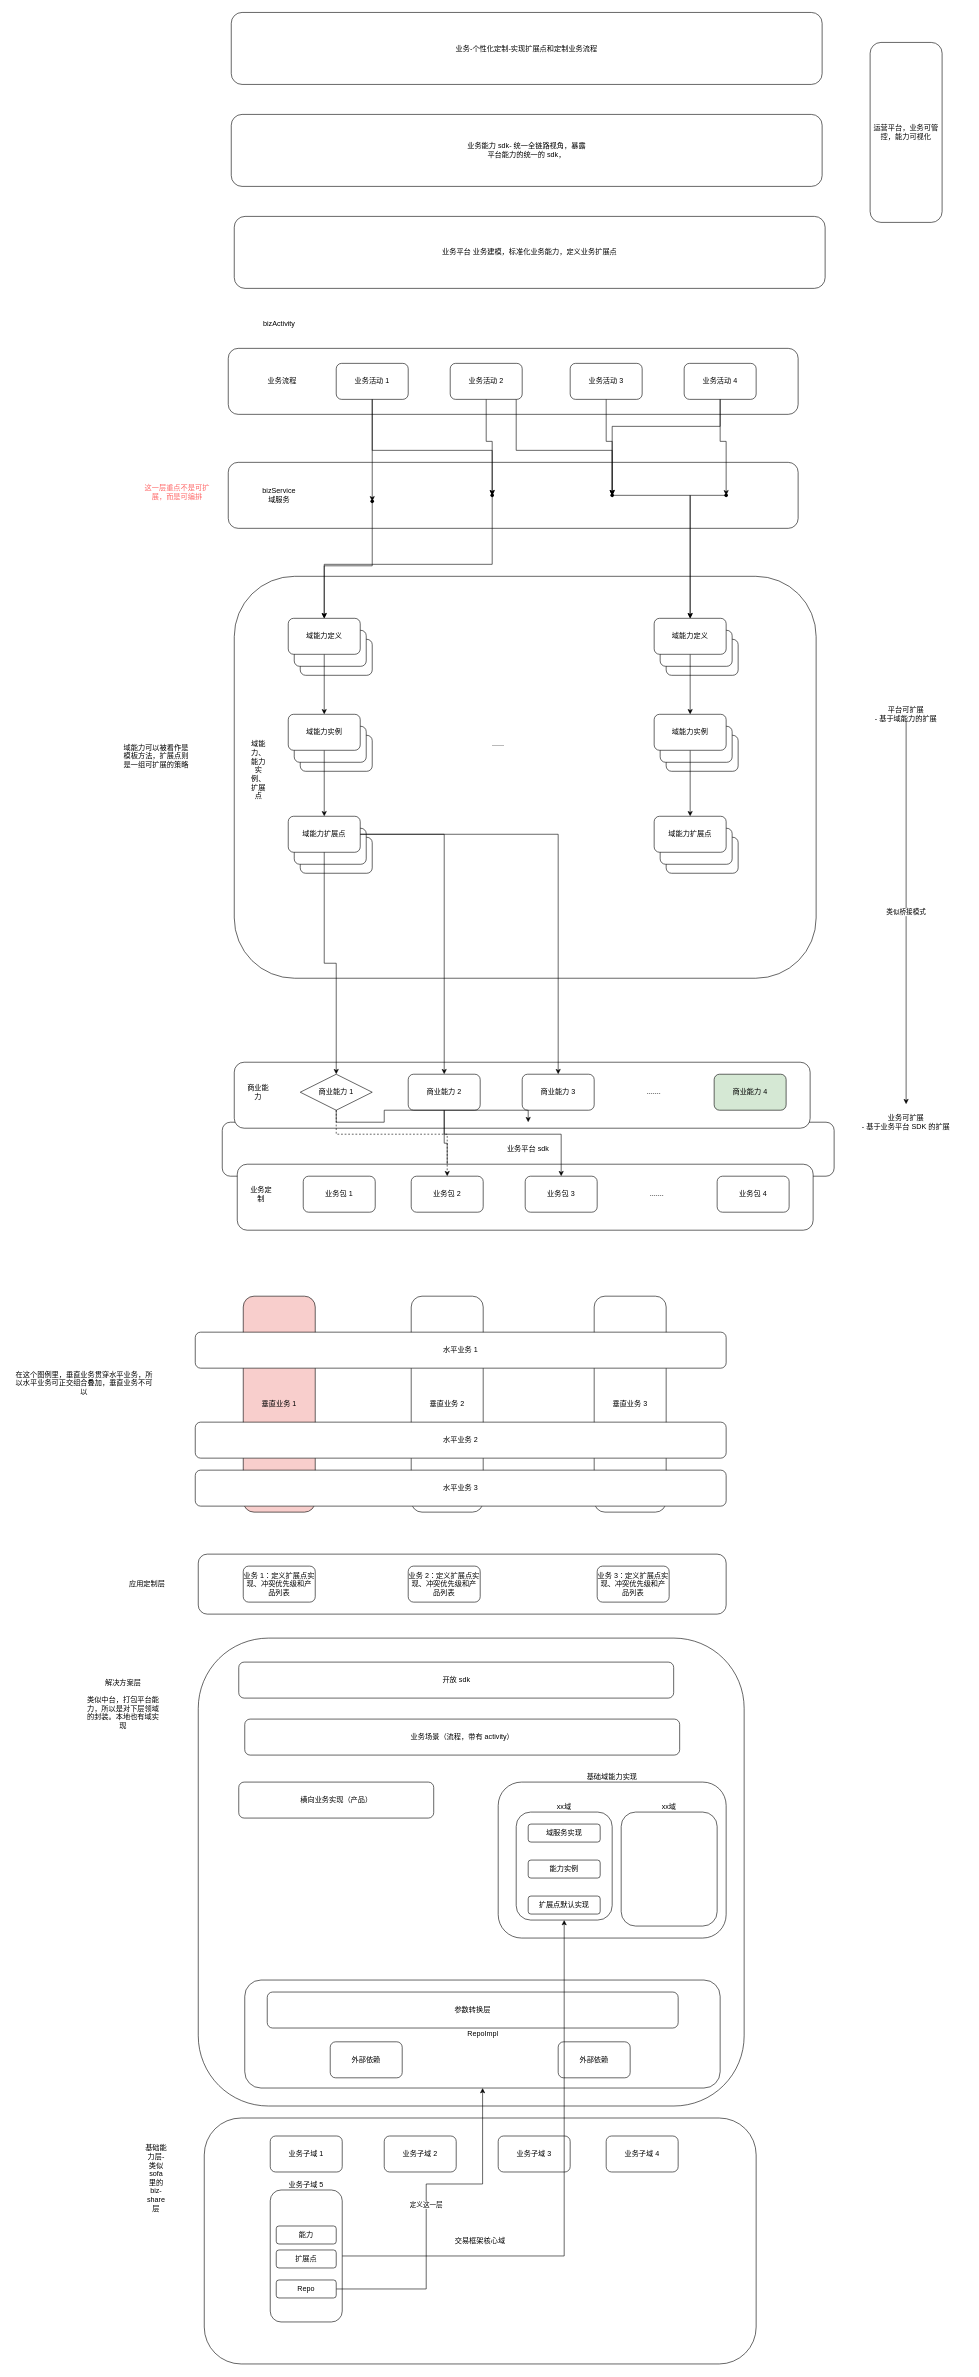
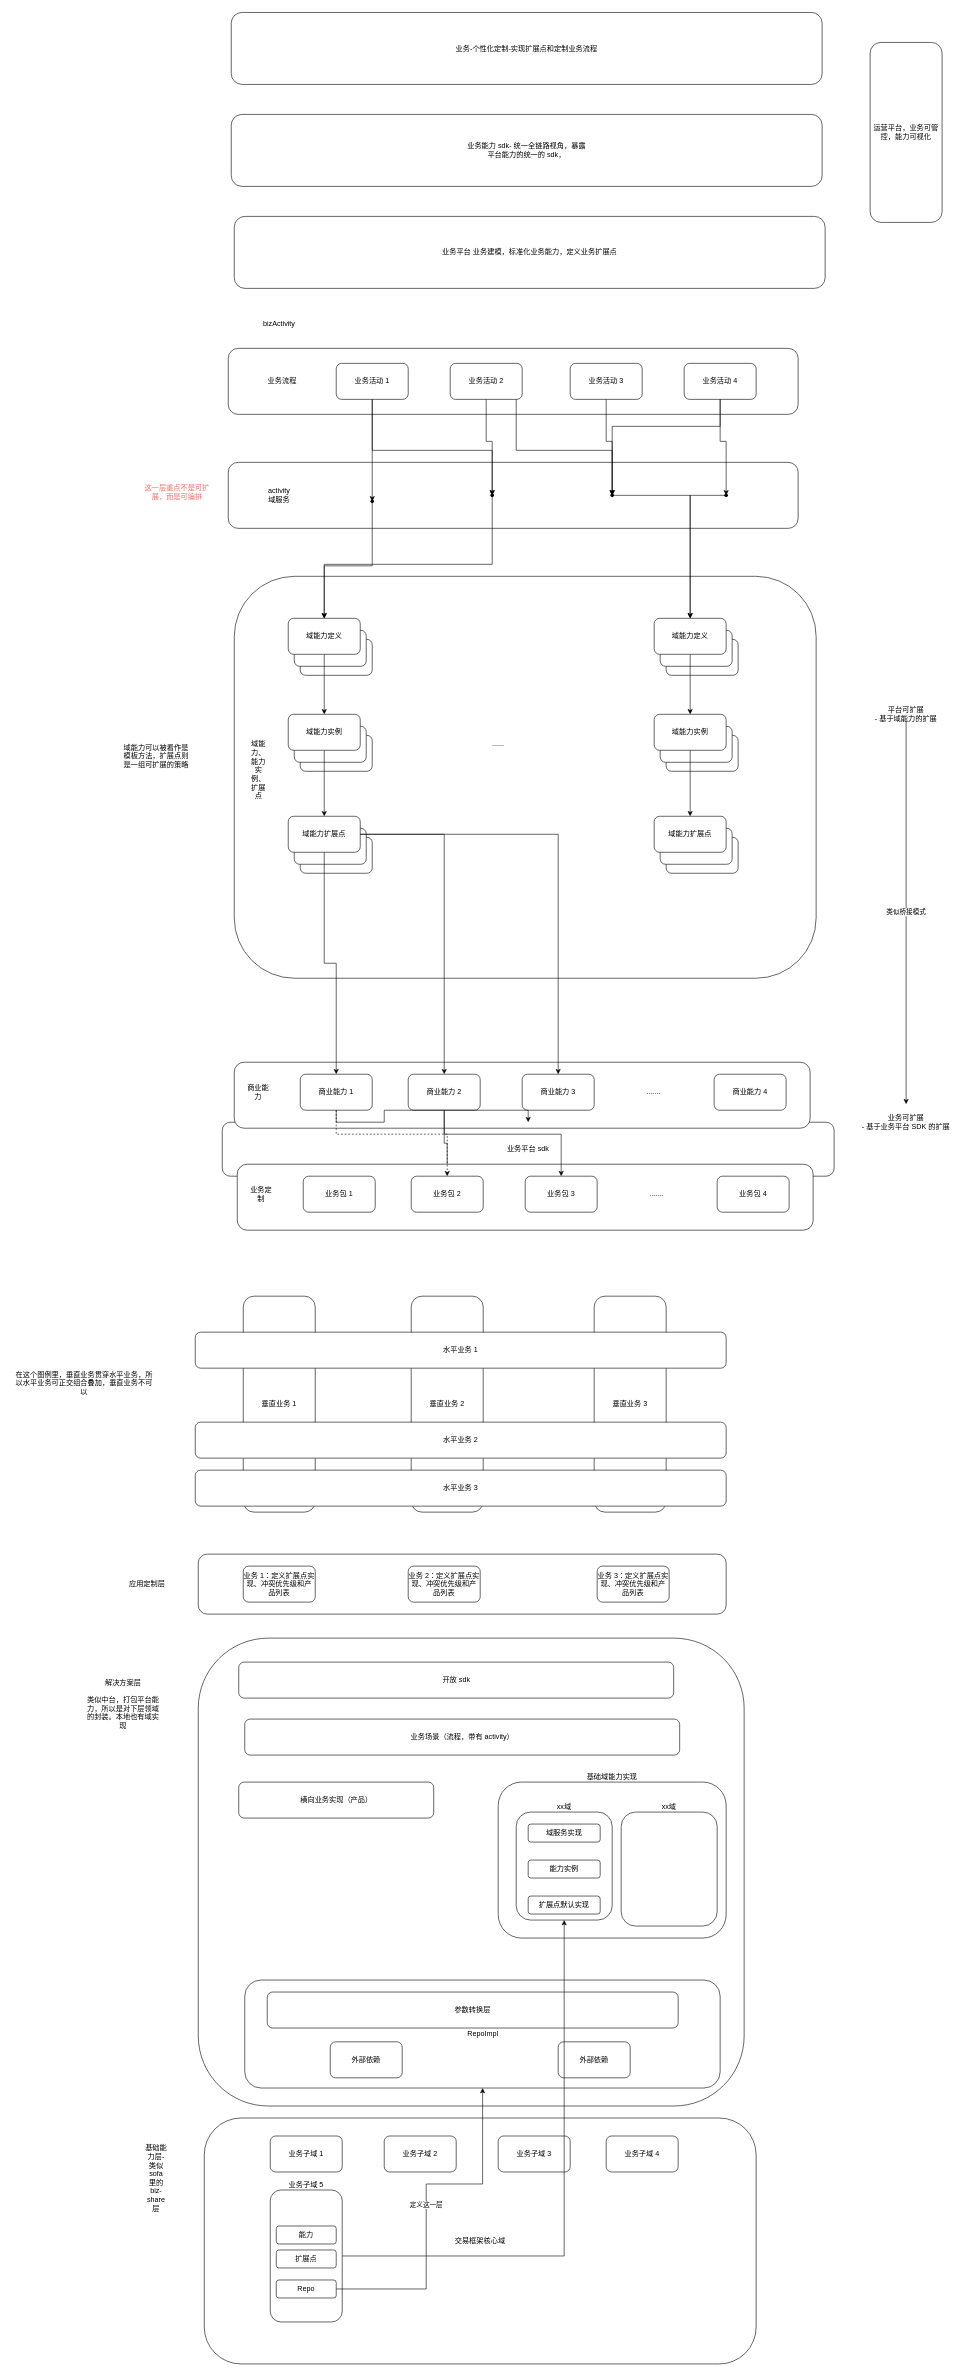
(279, 495) -> (279, 495)
(336, 1092) -> (336, 1092)
(750, 1092) -> (750, 1092)
(279, 1404) -> (279, 1404)
